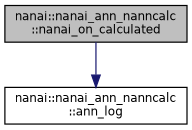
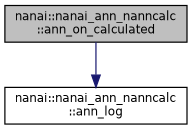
(96, 24) -> (96, 24)
